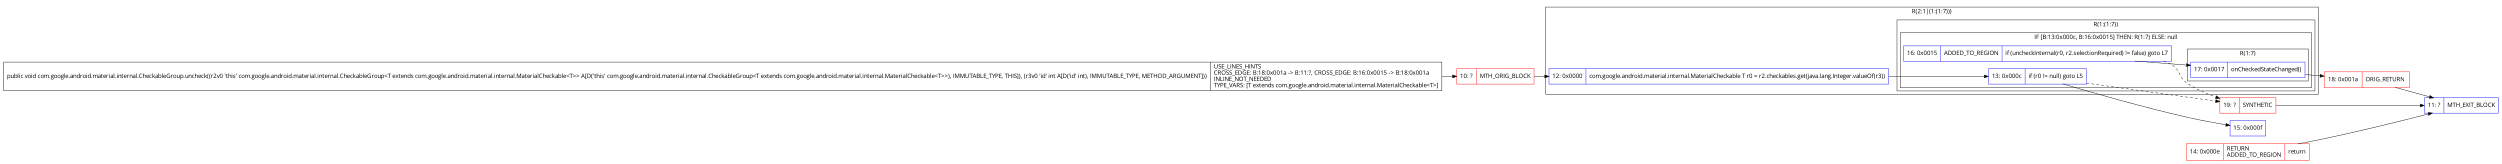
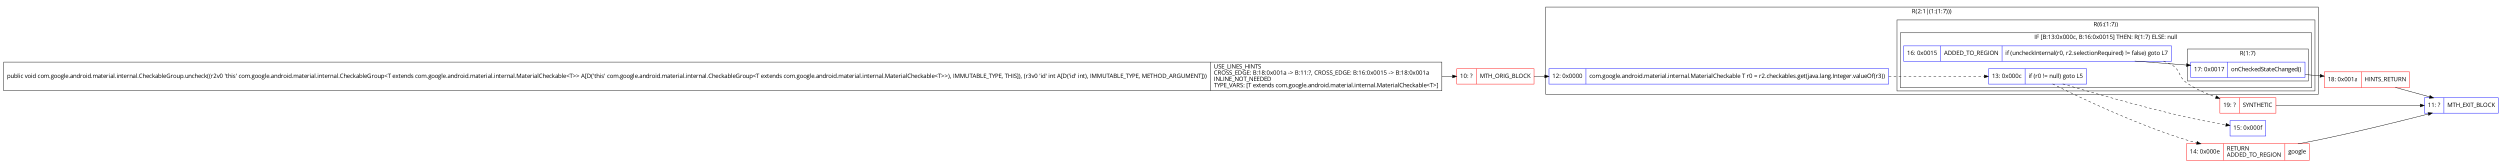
(2106, 25) -> (2106, 25)
(1937, 76) -> (1937, 76)
(2385, 80) -> (2385, 80)
(2151, 92) -> (2123, 117)
(2144, 107) -> (2144, 107)
(2297, 152) -> (2297, 152)
